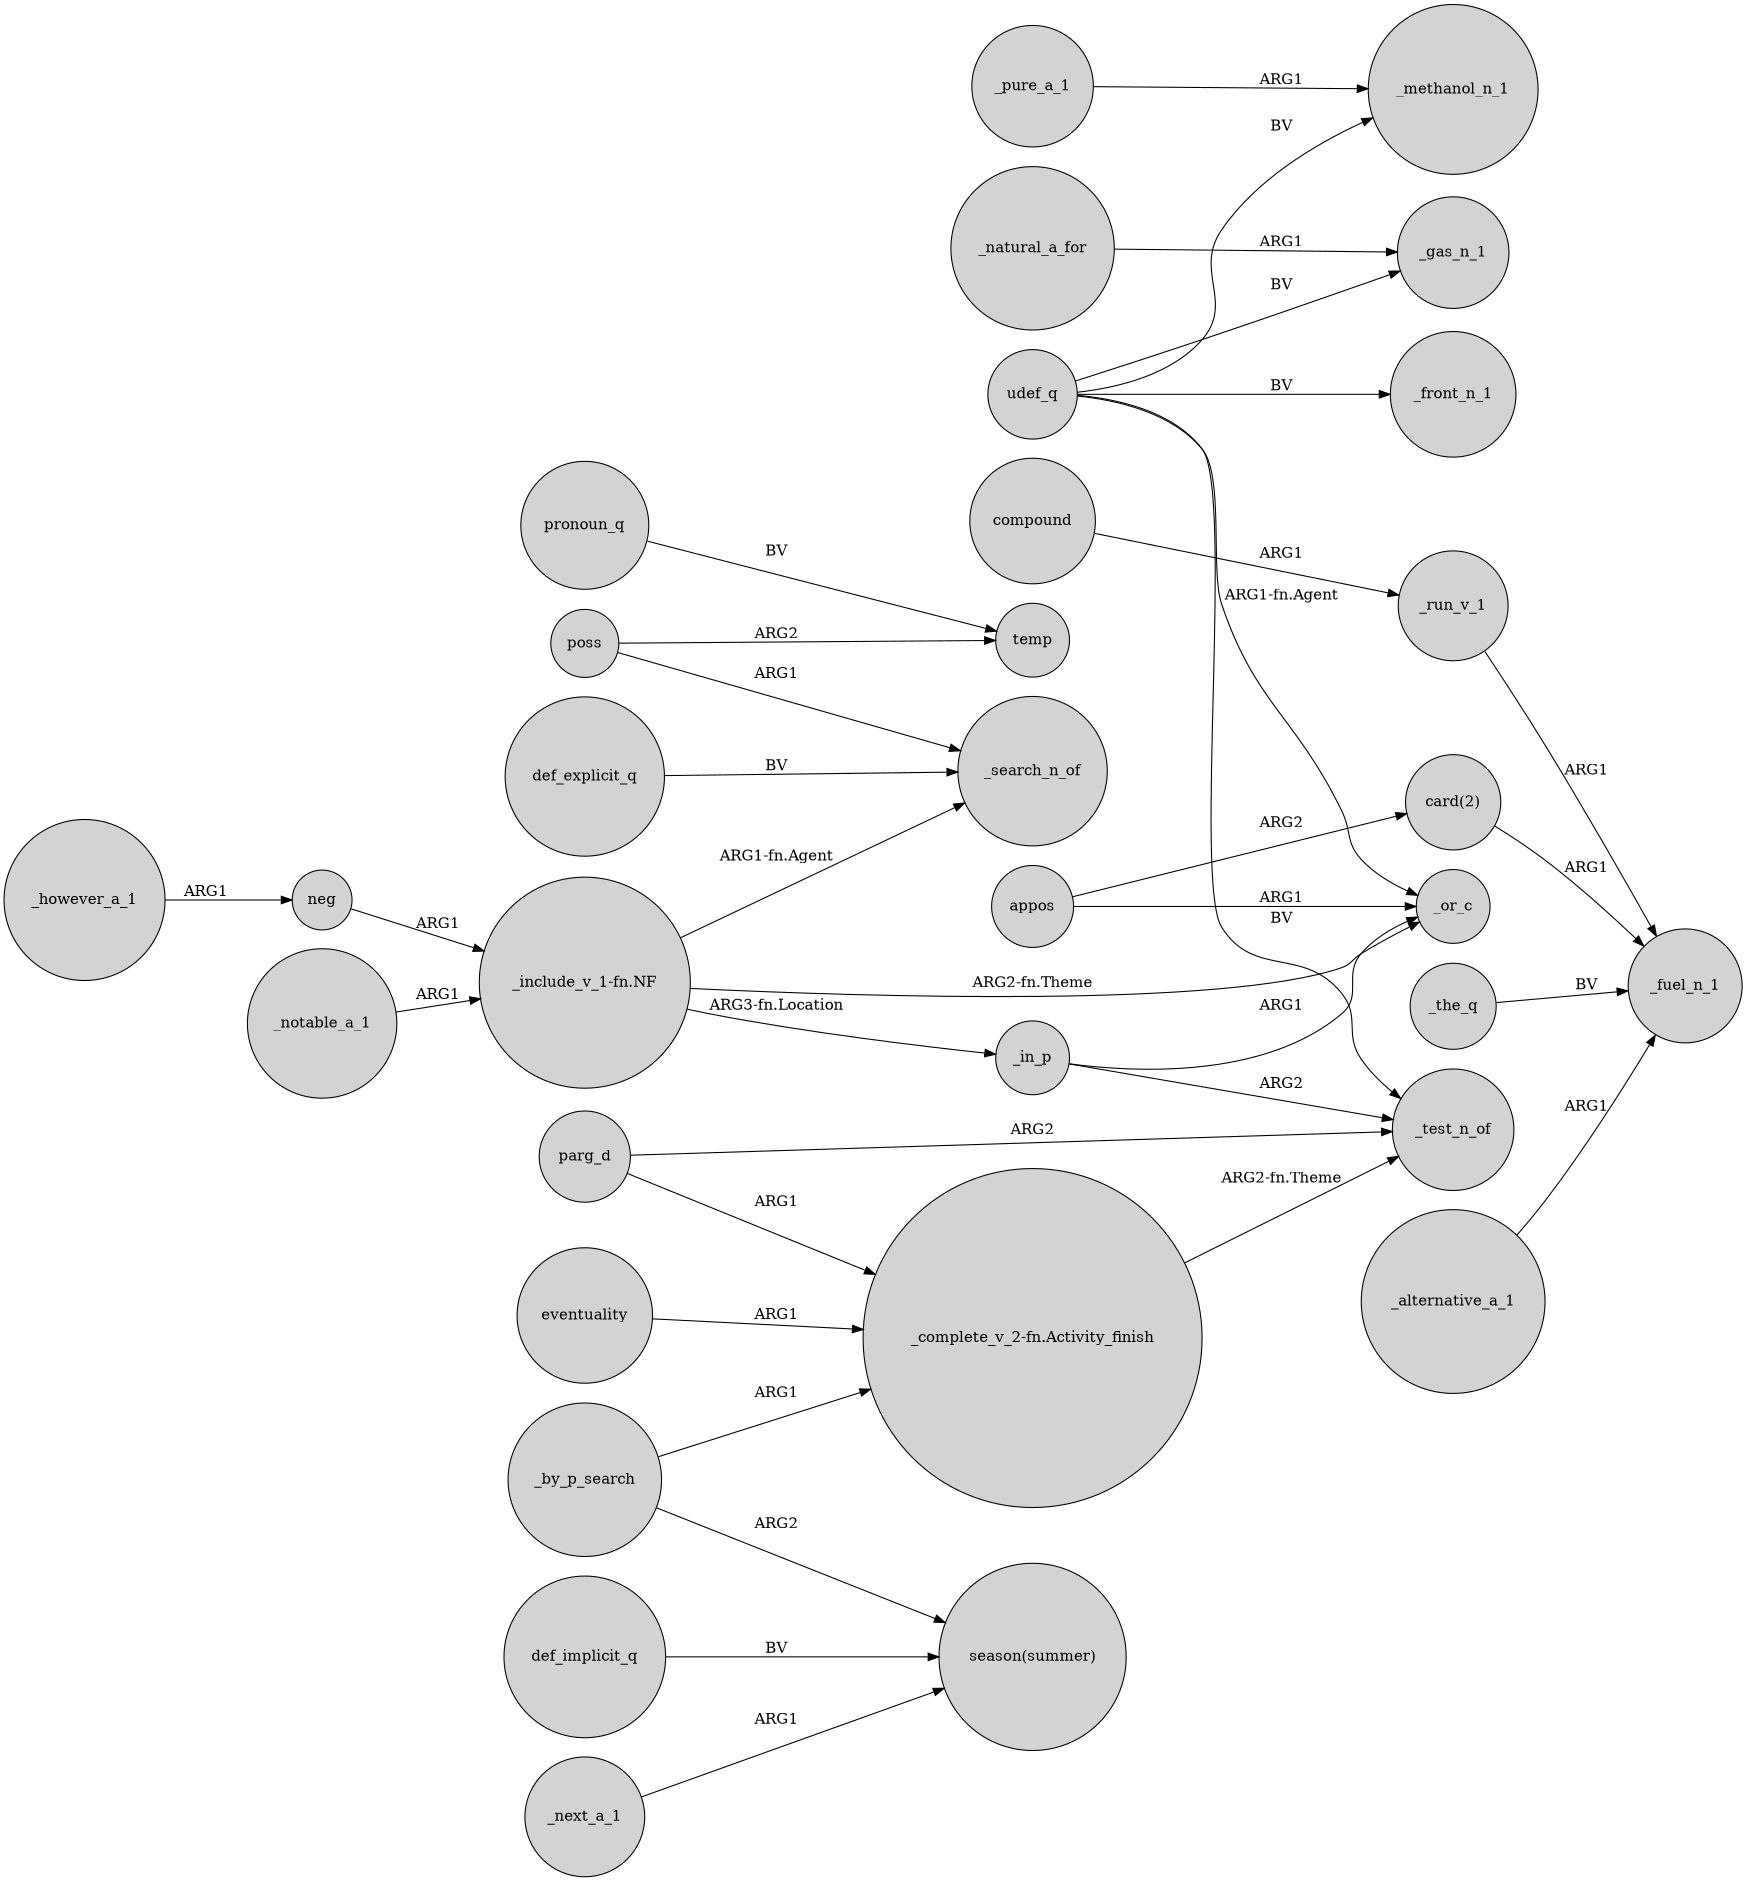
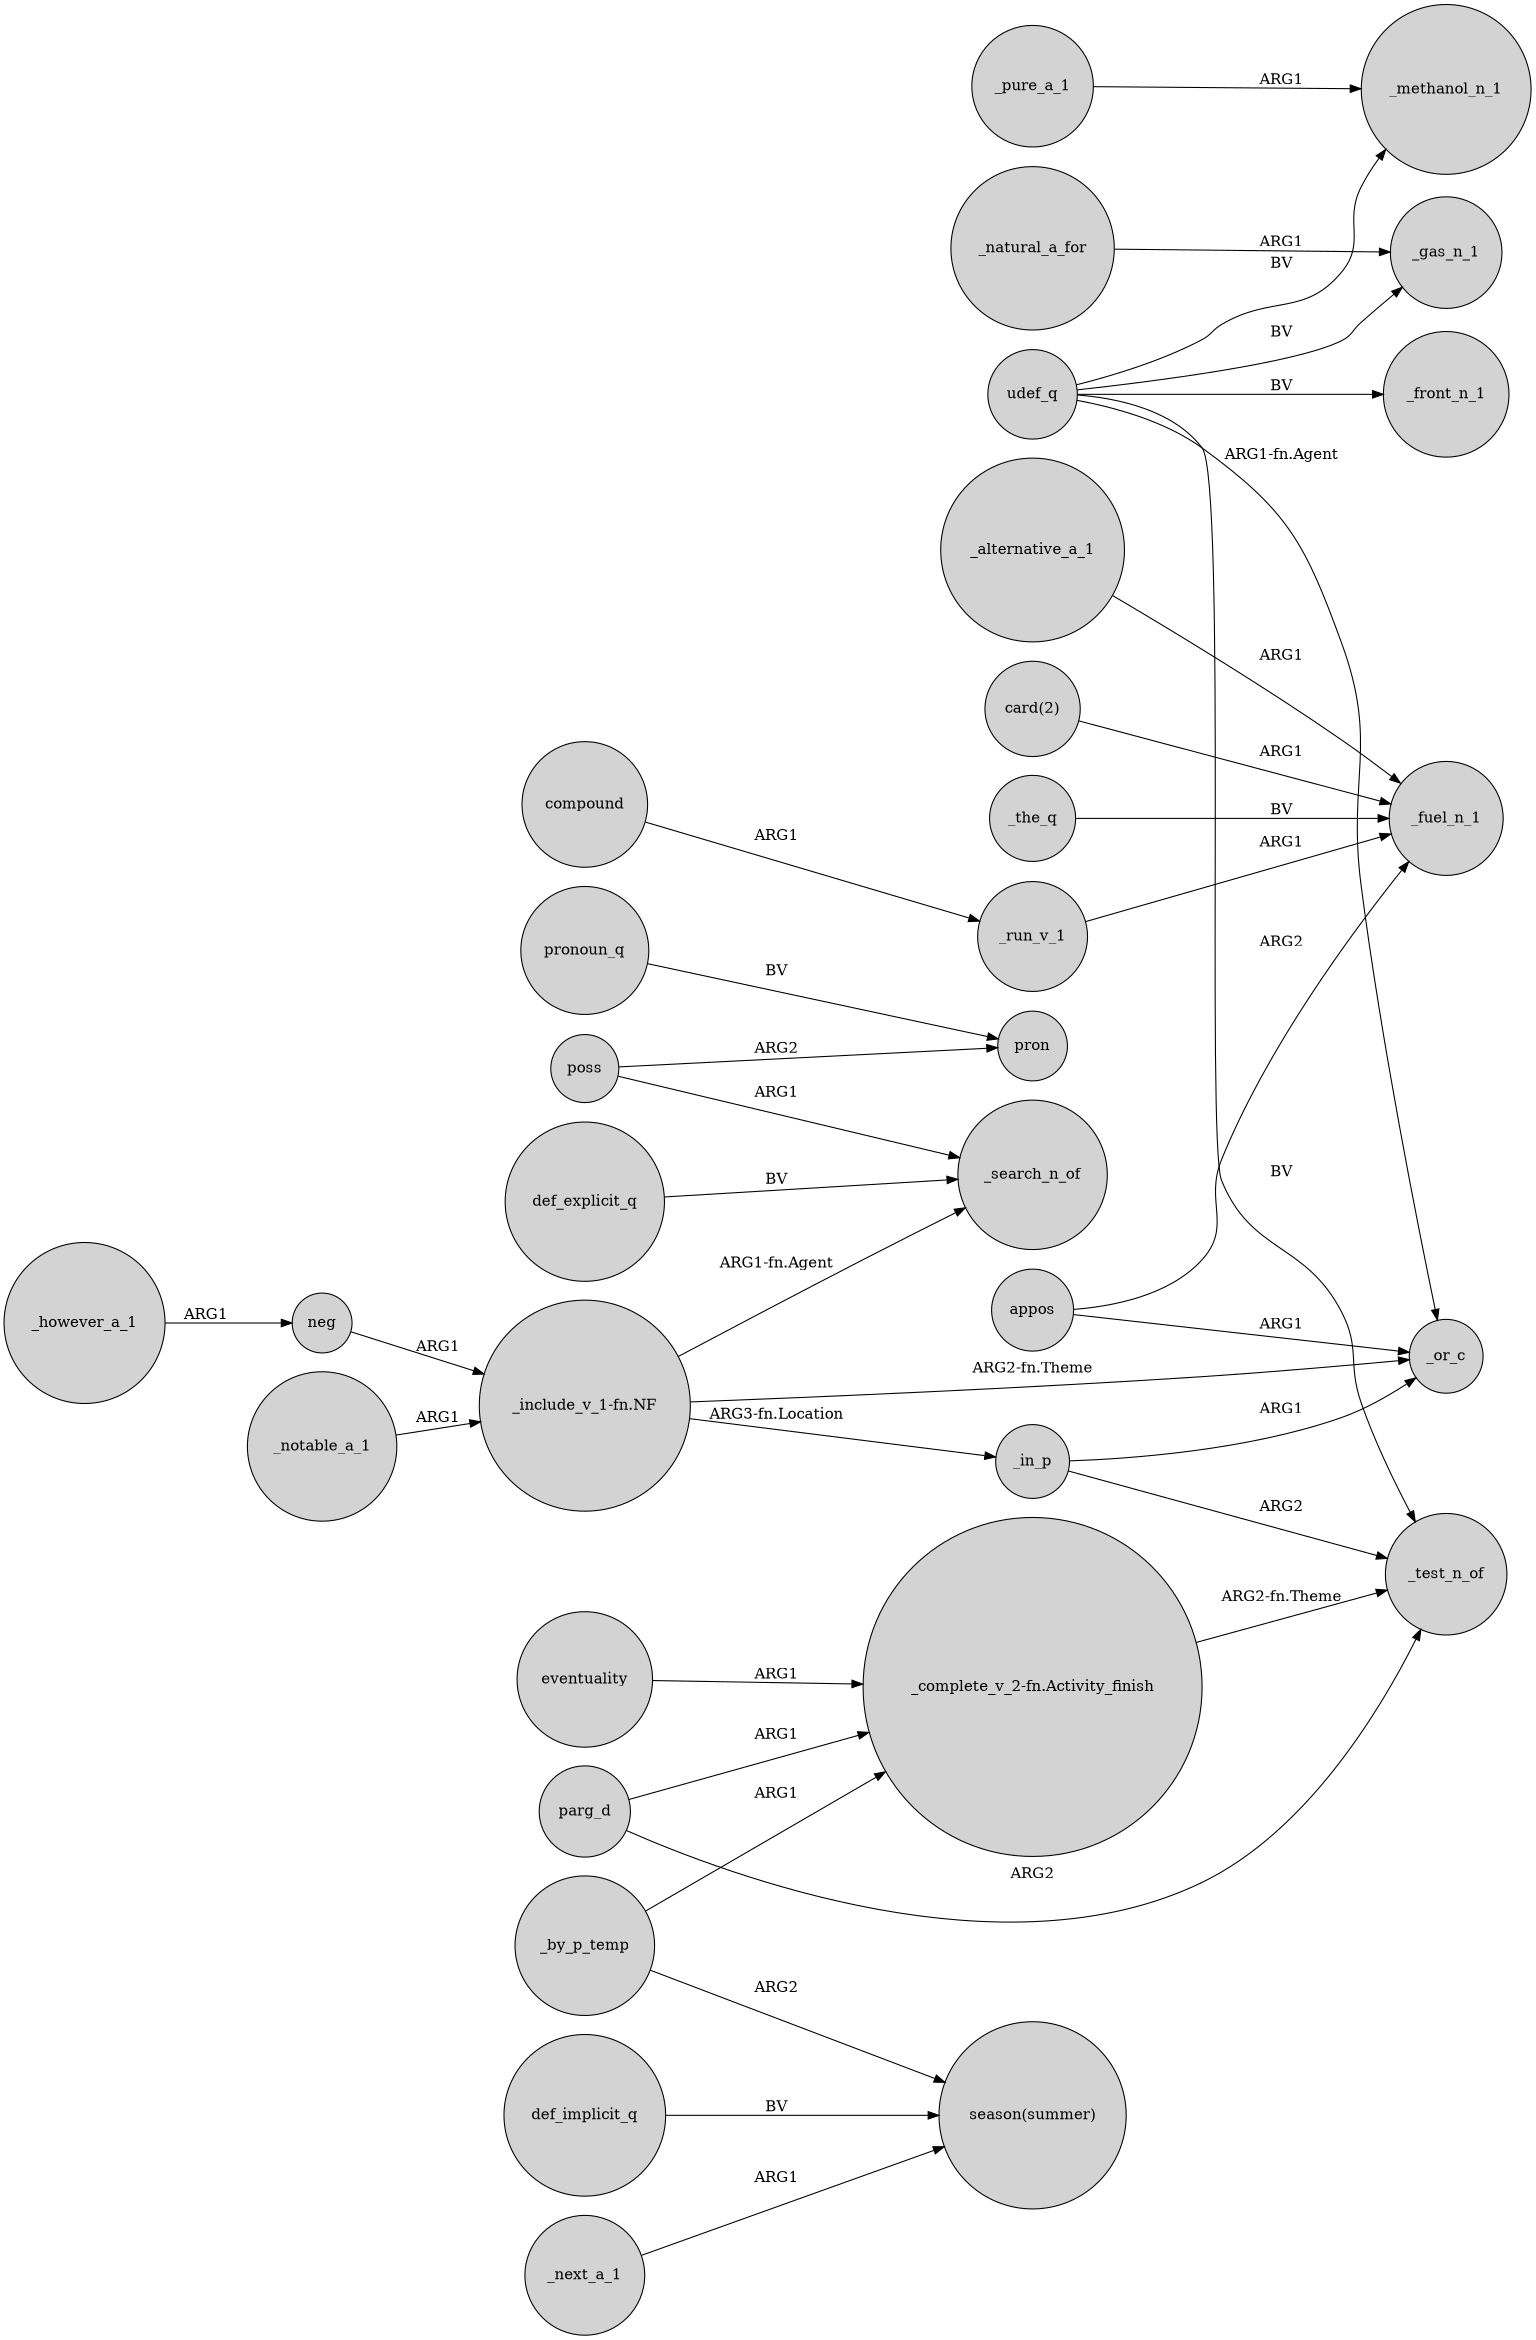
(1033, 640) -> (1033, 1046)
(1234, 856) -> (1241, 1116)
(585, 1480) -> (585, 1946)
